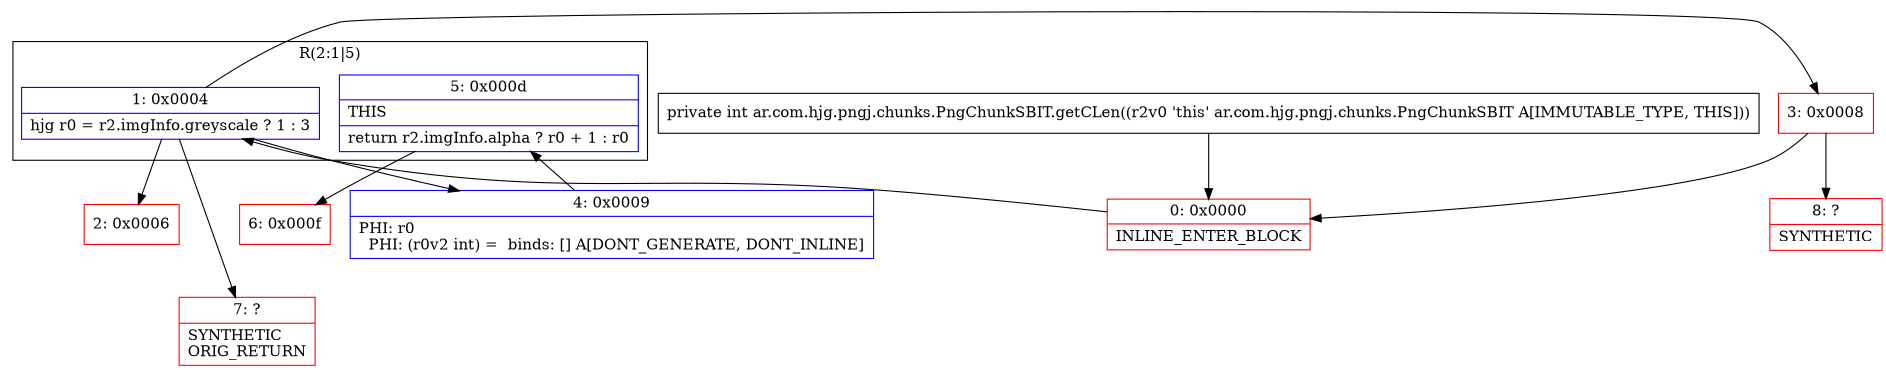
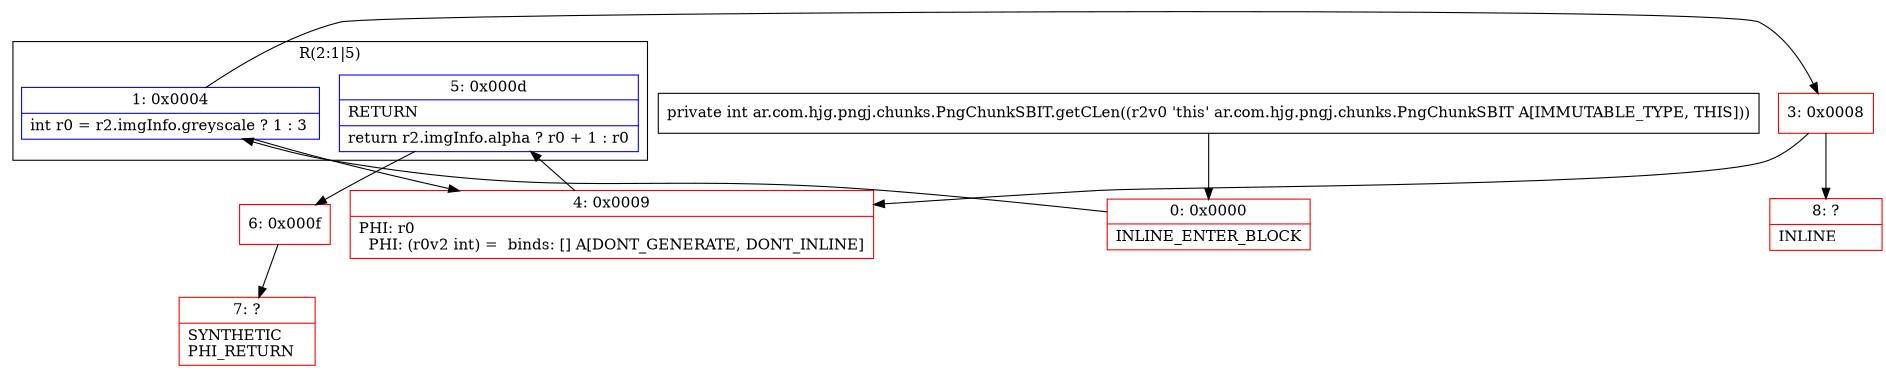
(368, 112) -> (383, 112)
(171, 126) -> (169, 126)
(1571, 198) -> (1352, 185)
(206, 213) -> (270, 266)
(132, 224) -> none
(612, 224) -> (612, 224)
(1826, 237) -> (1808, 237)
(247, 352) -> (241, 352)
